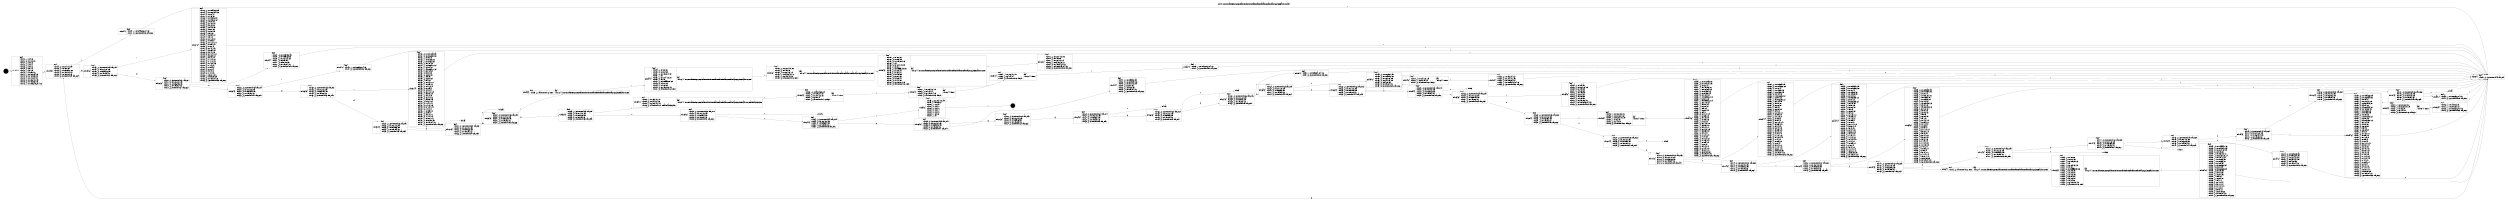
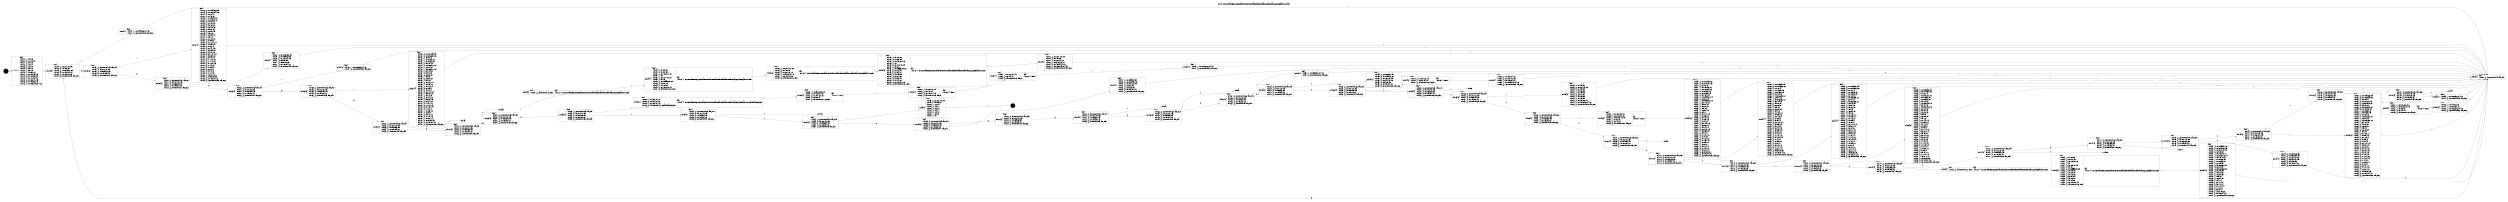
(45, 72) -> (44, 71)
